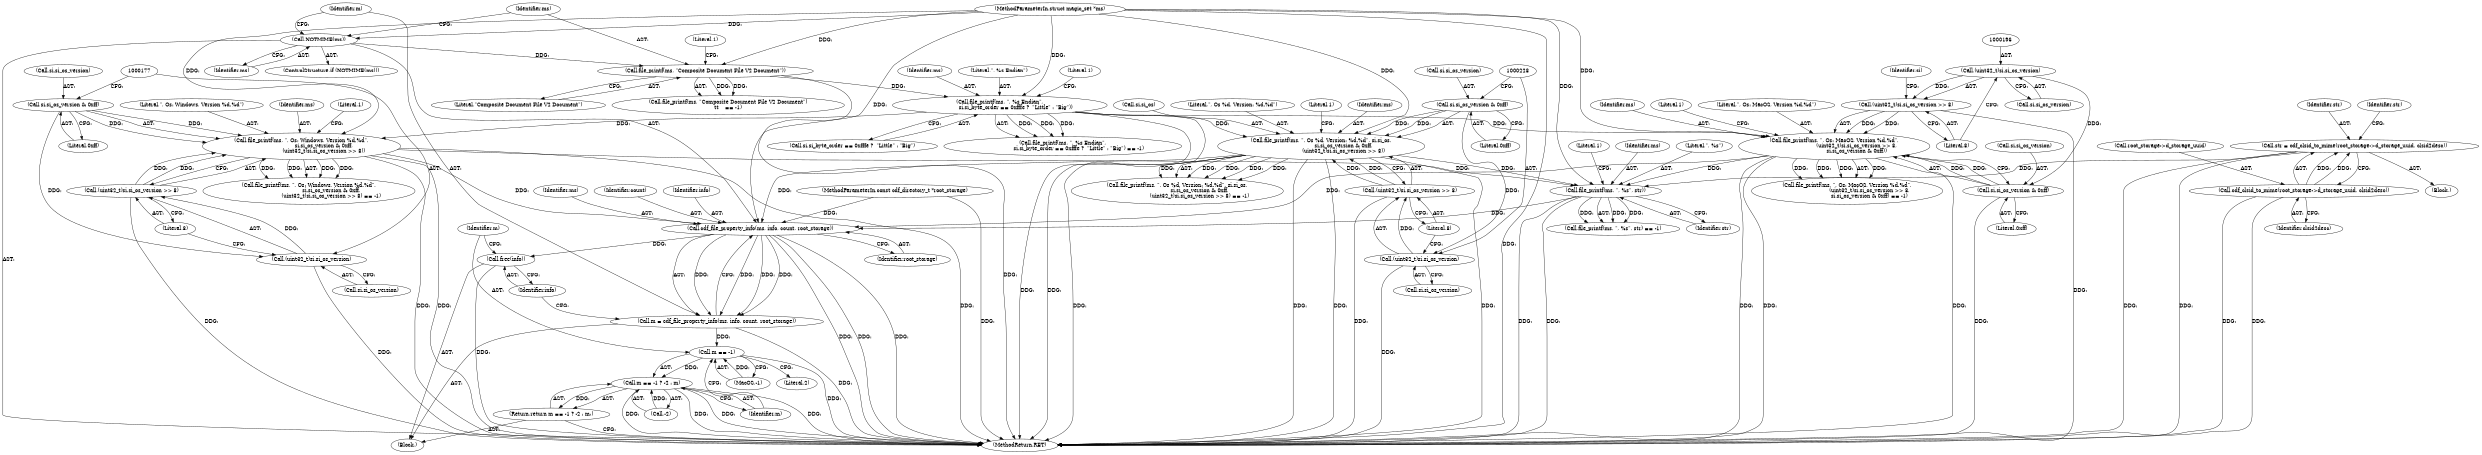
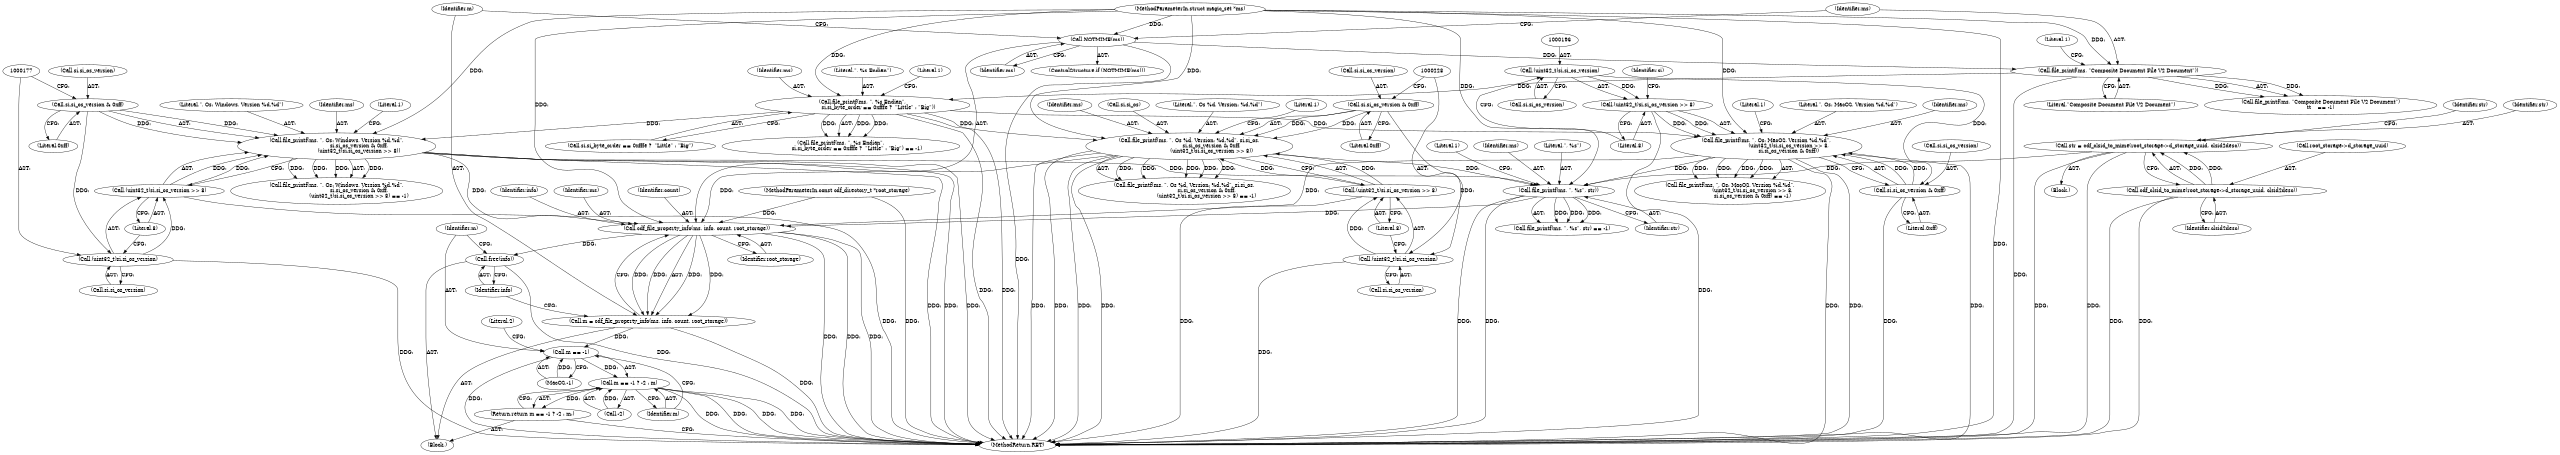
(10, 260) -> (1023, 260)
(765, 363) -> (519, 344)
(560, 399) -> (526, 399)
